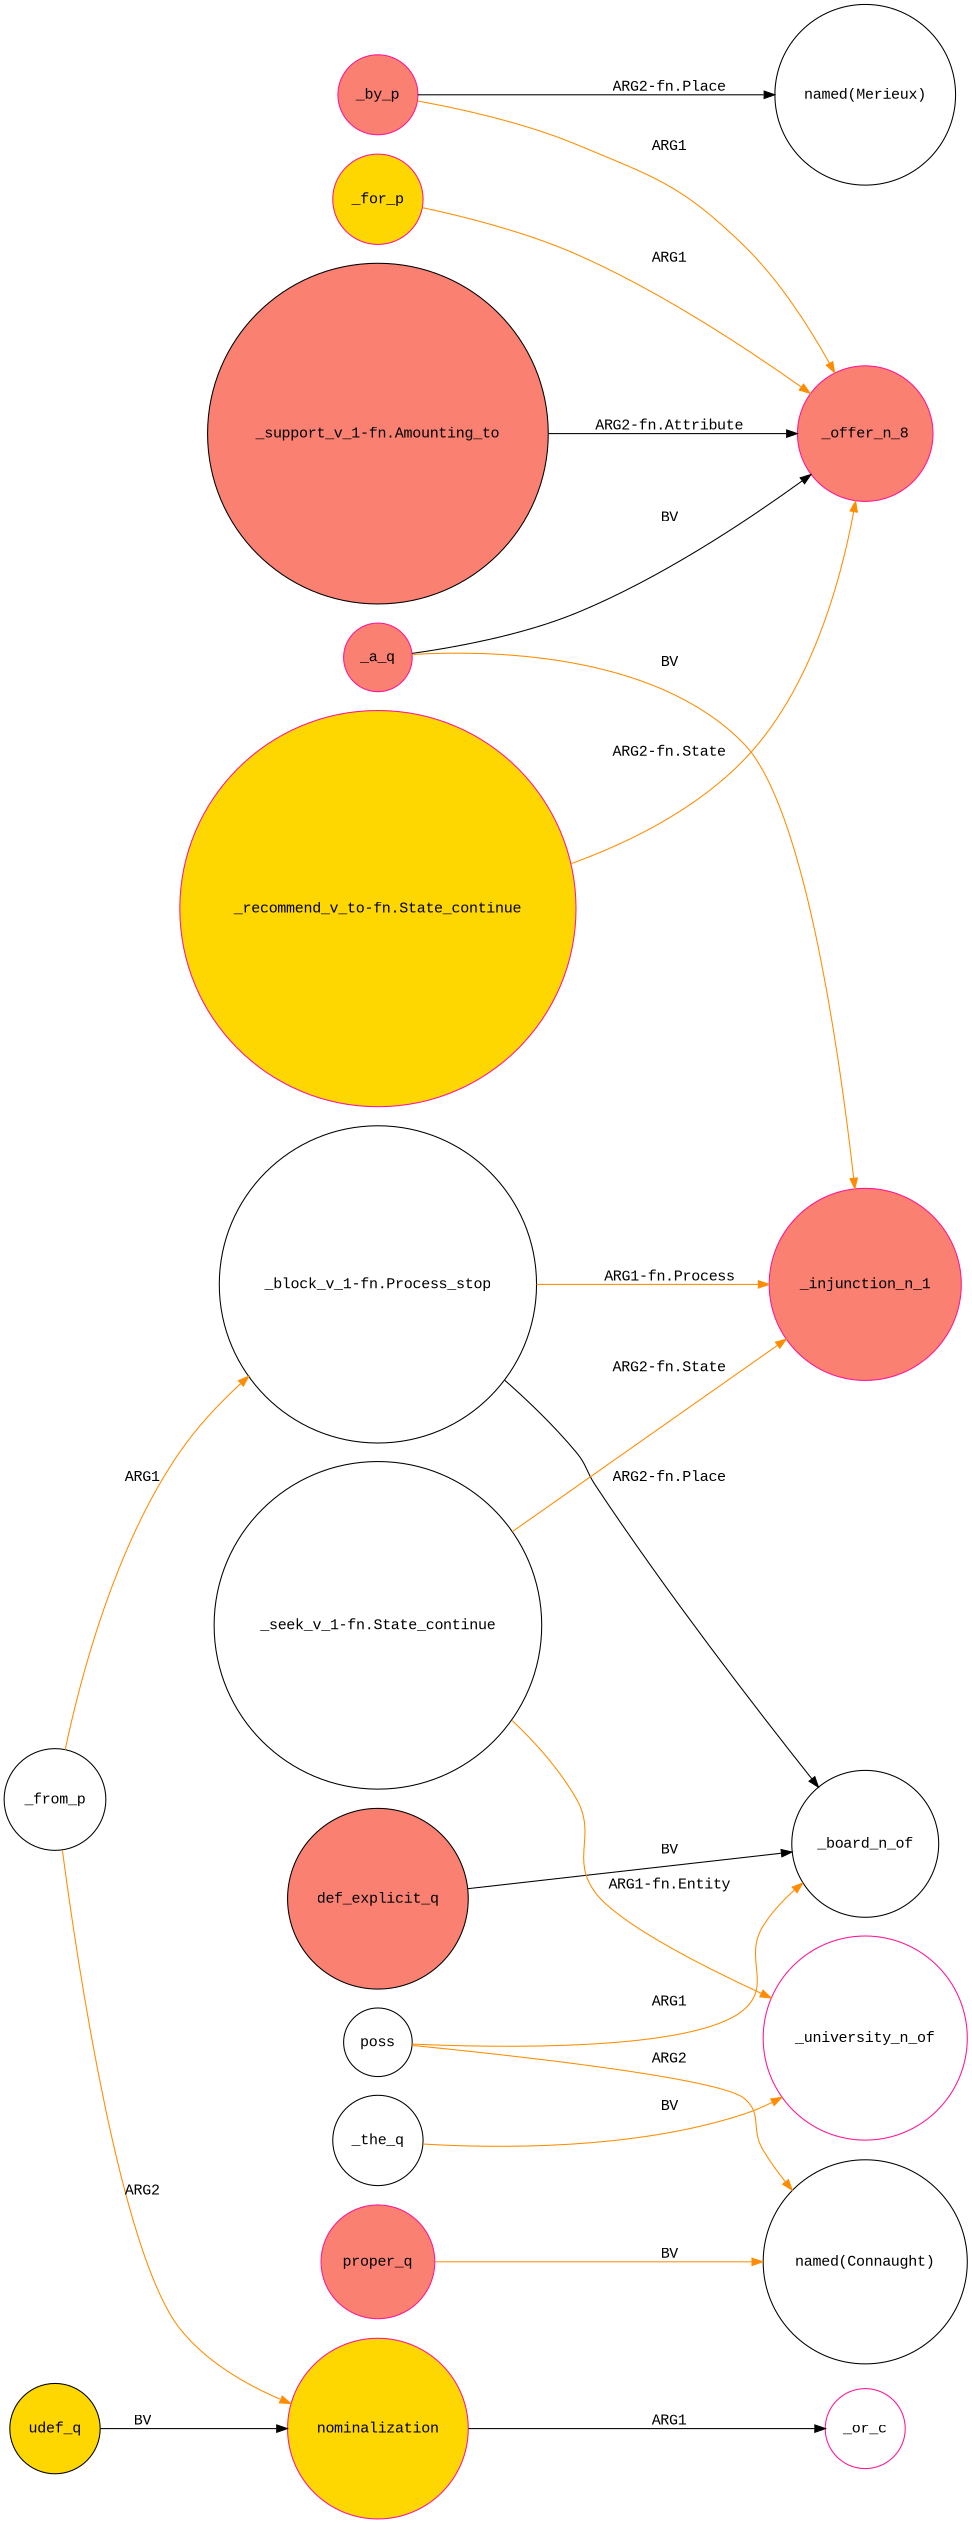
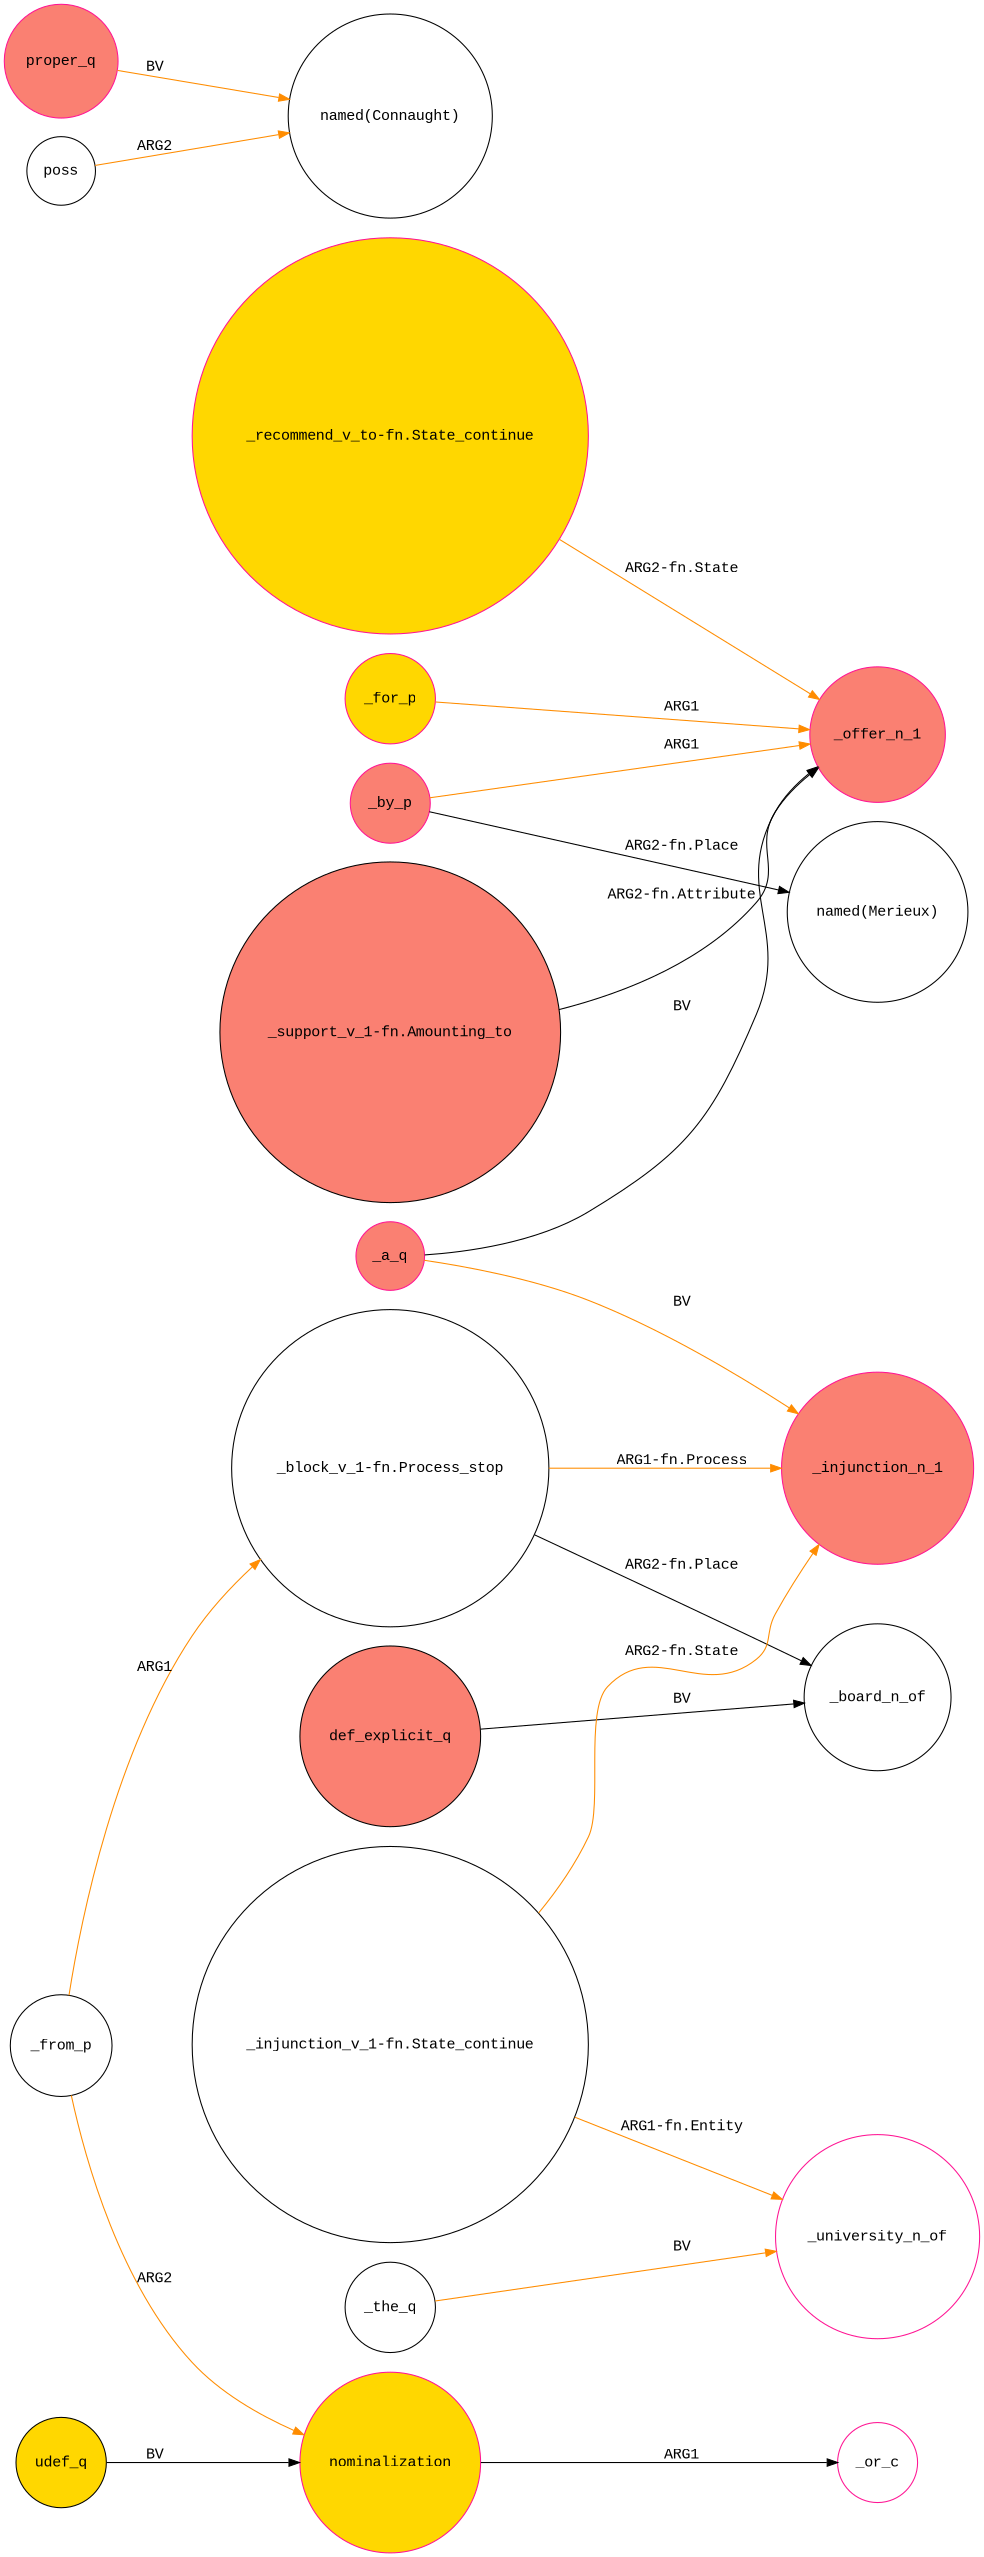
(865, 434) -> (878, 735)
(378, 1625) -> (390, 2045)
(649, 2039) -> none
